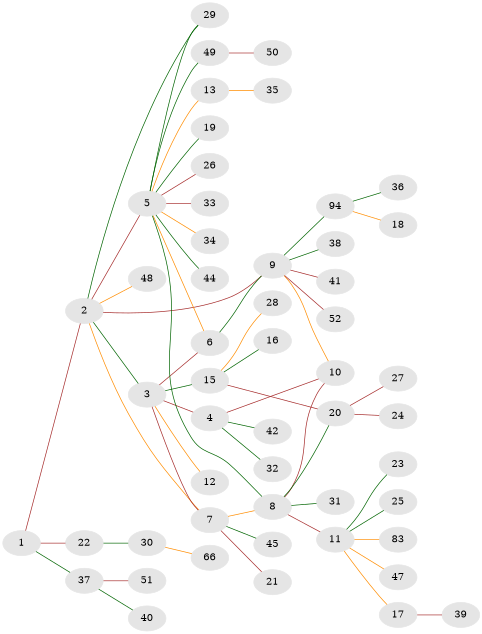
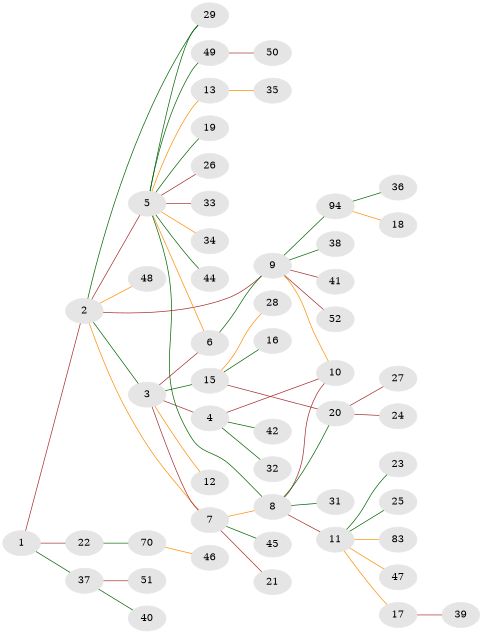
(147, 543) -> (147, 543)
(210, 558) -> (210, 558)
